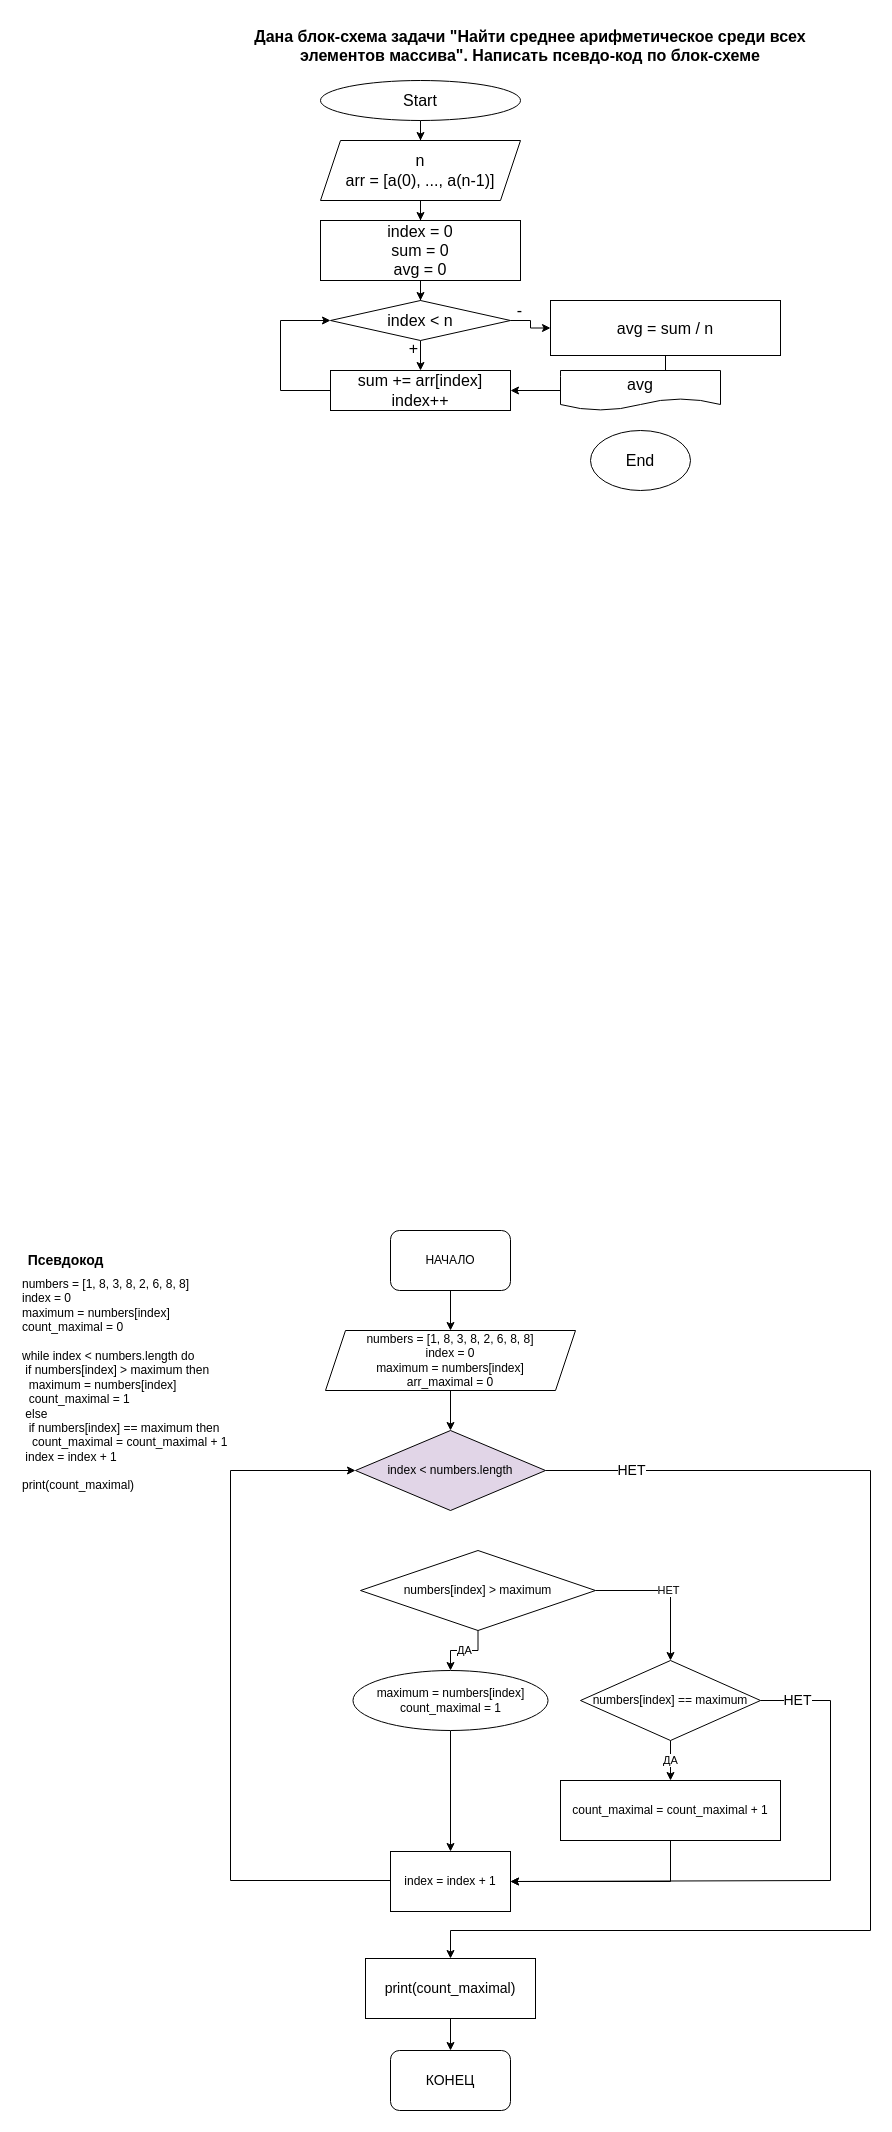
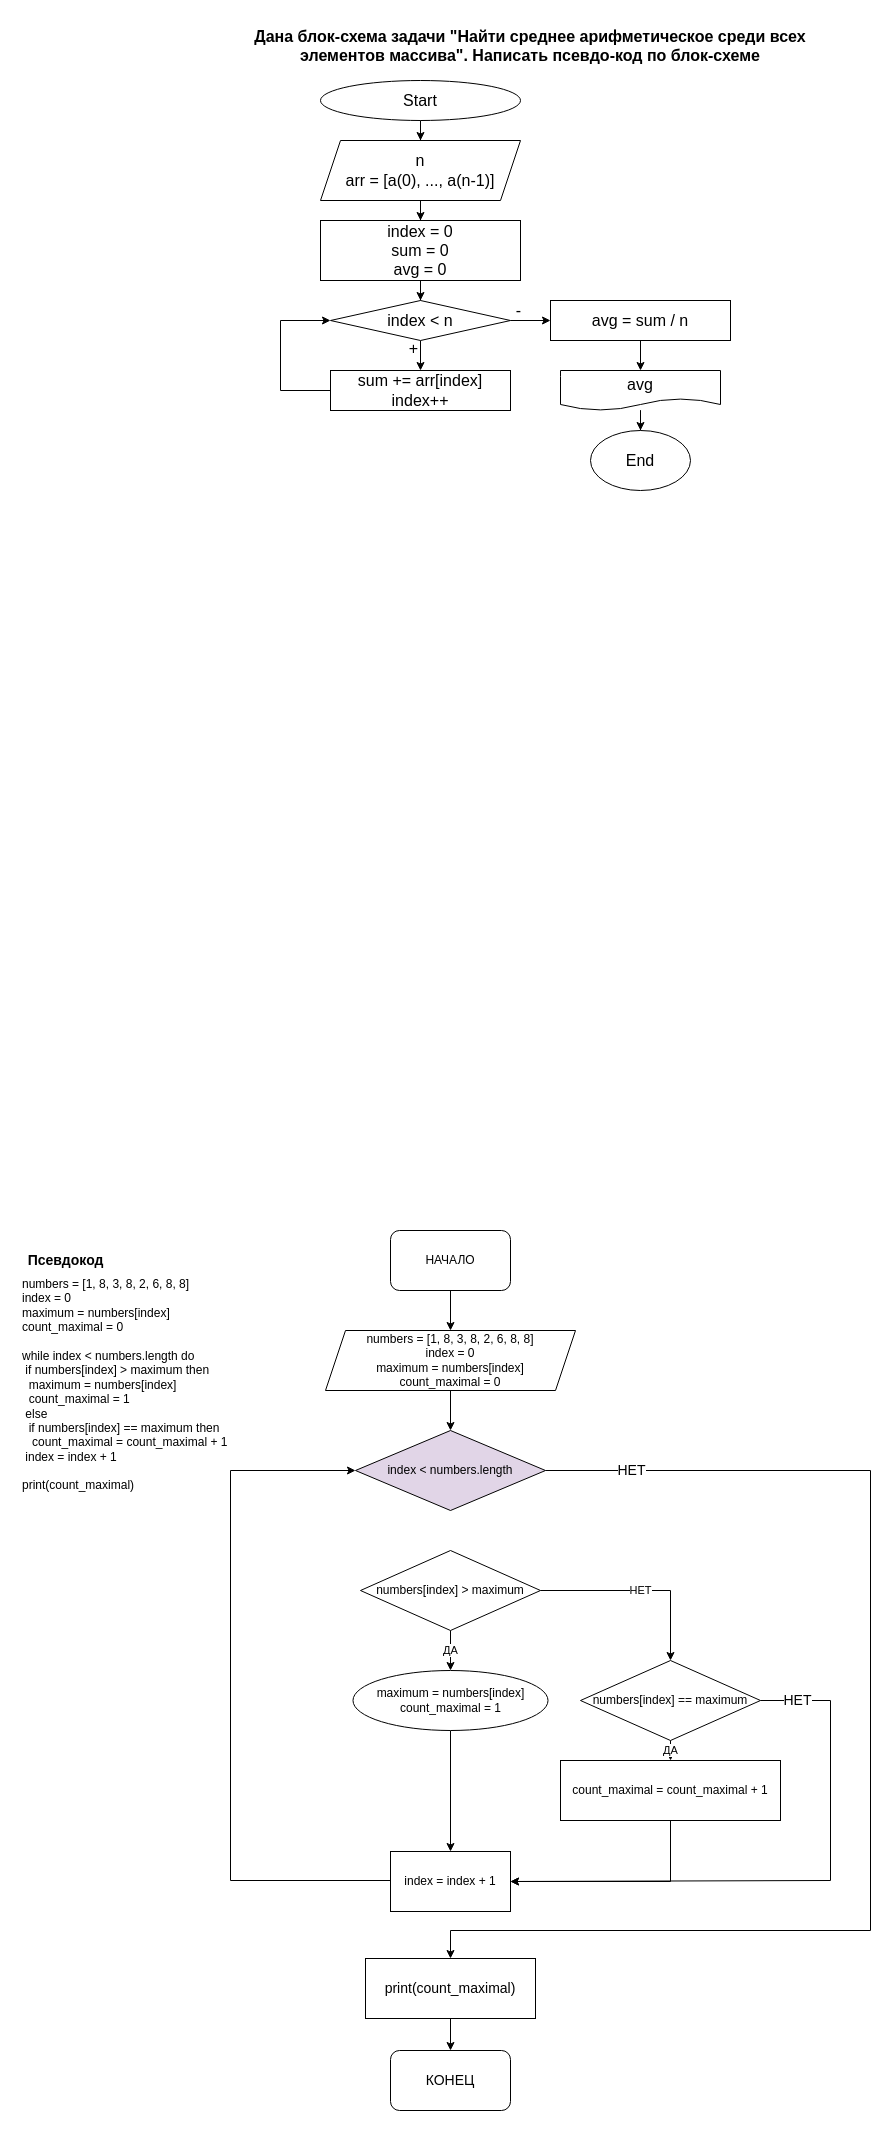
(666, 328) -> (641, 321)
(539, 391) -> (641, 425)
(451, 1361) -> (451, 1361)
(478, 1591) -> (451, 1591)
(671, 1811) -> (671, 1791)
